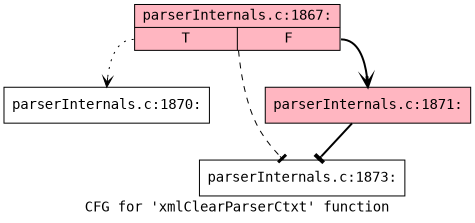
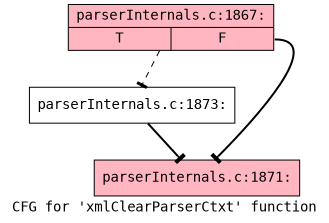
(360, 53) -> (270, 98)
(107, 105) -> none
(337, 140) -> (163, 140)
